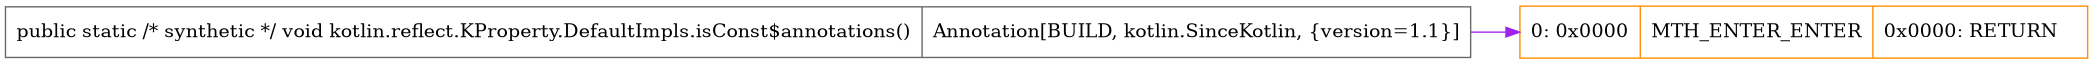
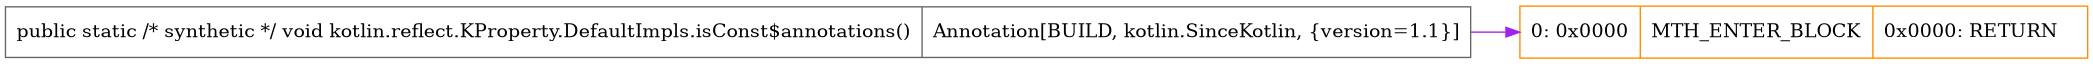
(1757, 31) -> (1757, 31)
